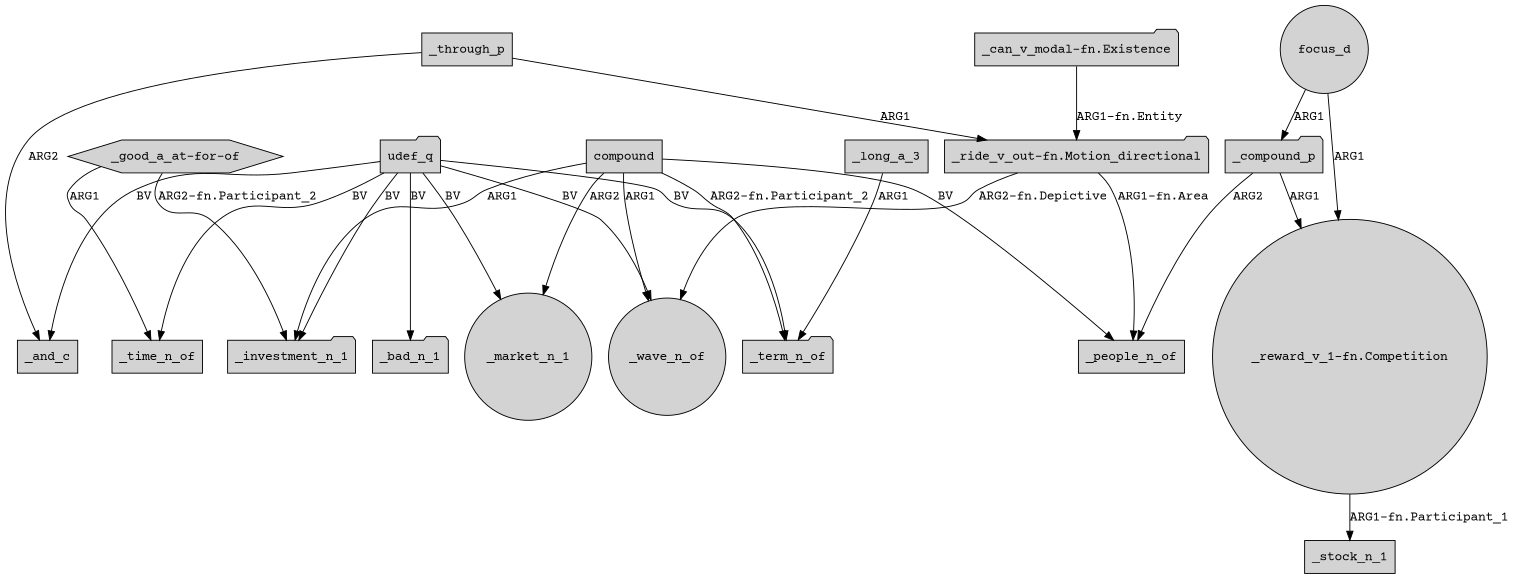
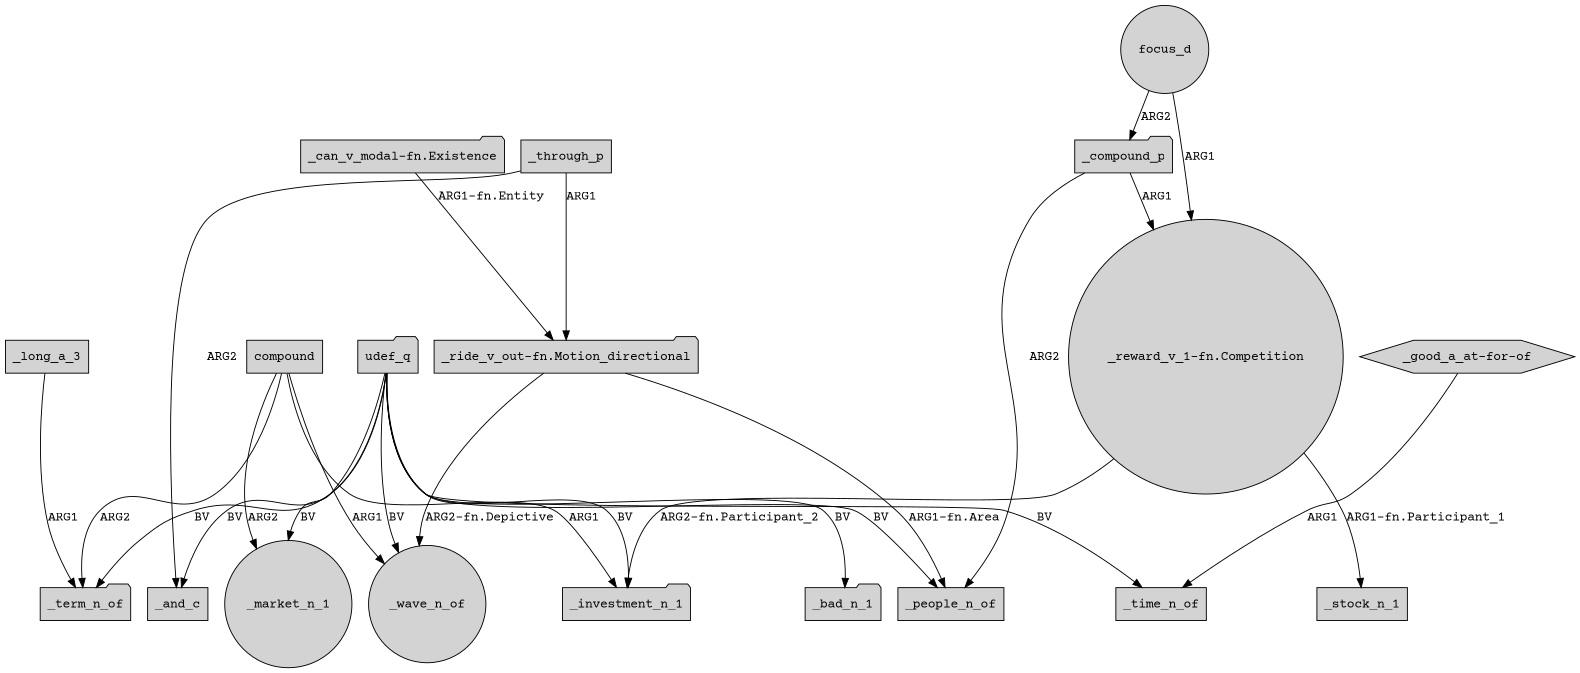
(1310, 117) -> (1157, 117)
(908, 188) -> (626, 507)
(790, 196) -> (116, 517)
(227, 235) -> (853, 499)
